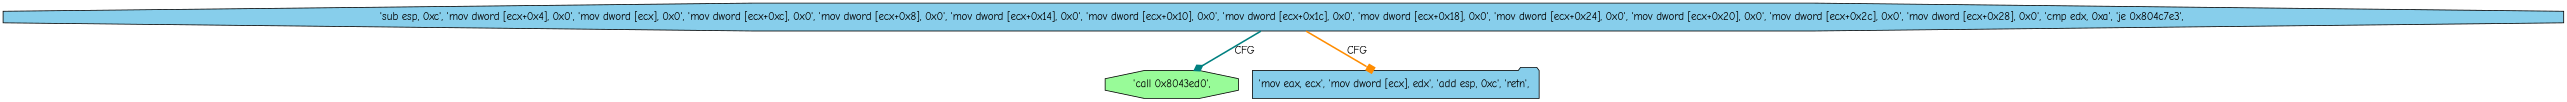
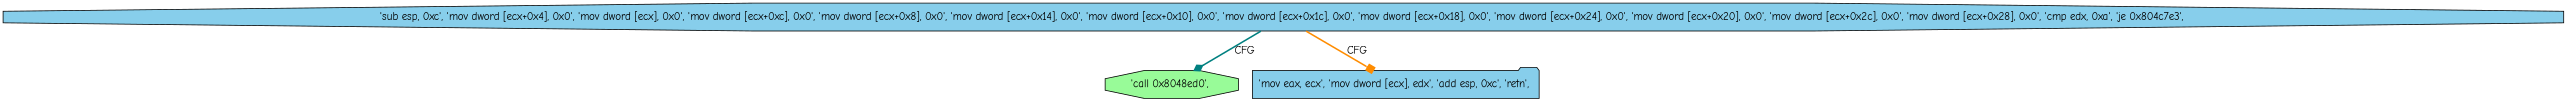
(1172, 84) -> (1172, 84)
